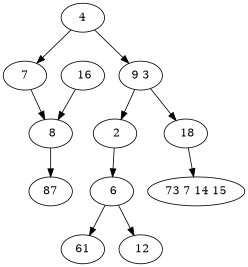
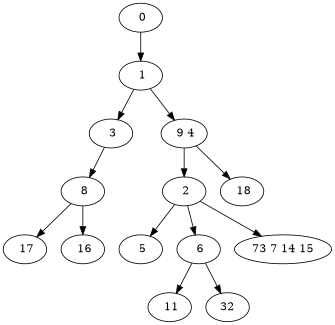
(83, 18) -> (141, 76)
none -> (141, 18)
(25, 76) -> (111, 133)
(141, 76) -> (184, 133)
(69, 101) -> (83, 216)
(190, 158) -> (227, 217)
(51, 191) -> (25, 249)
(83, 249) -> (170, 307)
none -> (141, 249)
(141, 249) -> (228, 307)
